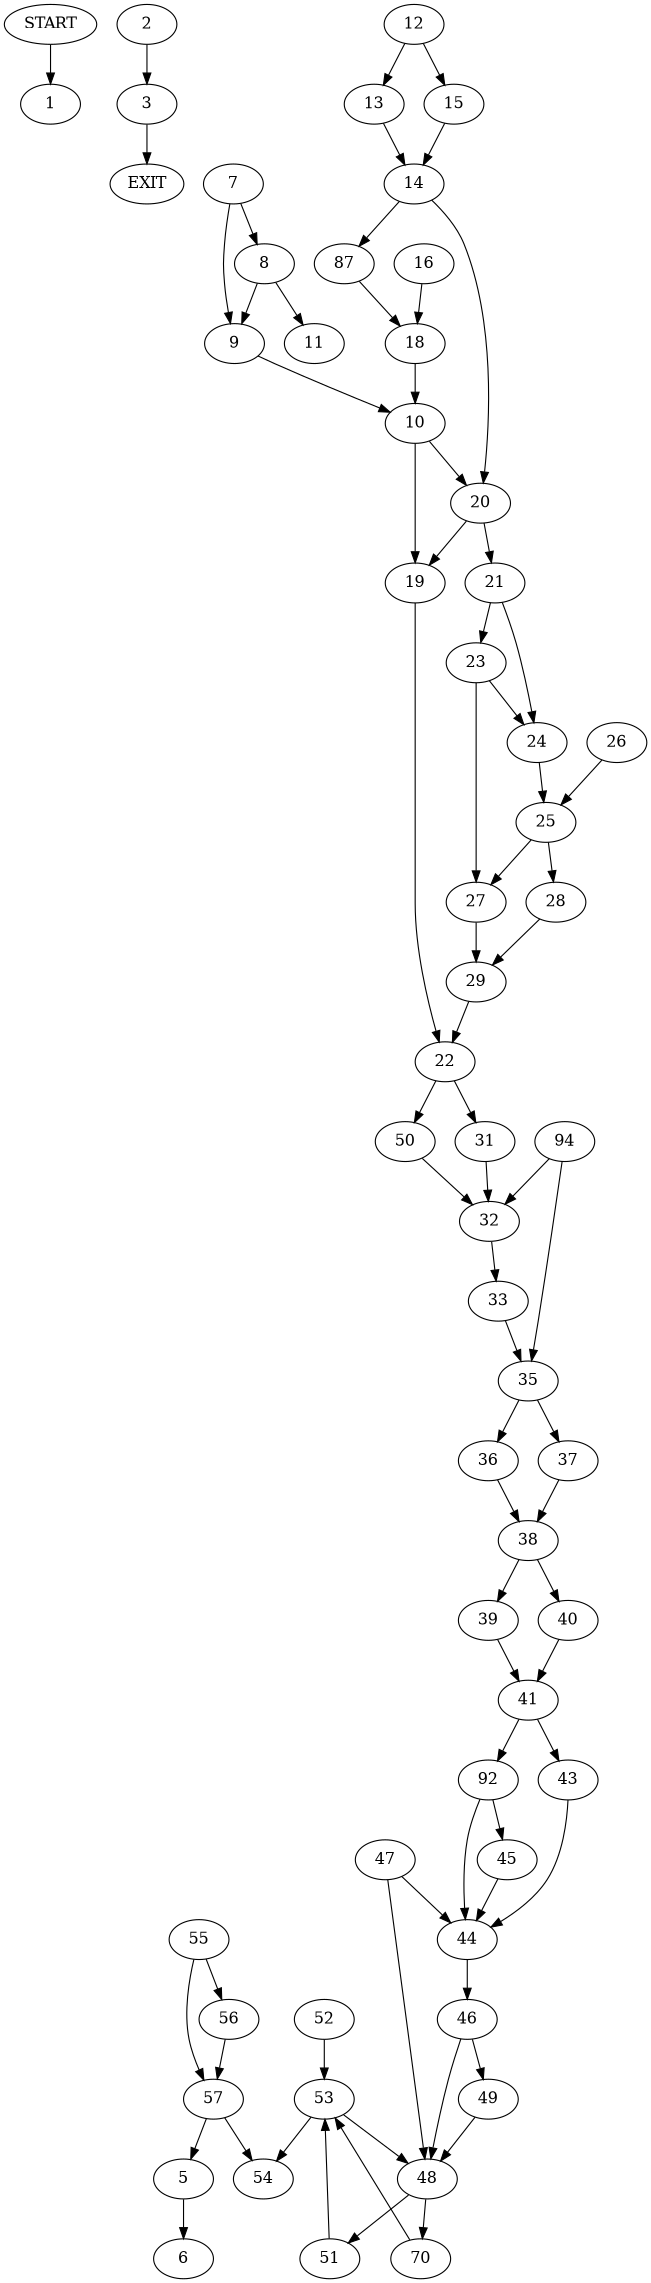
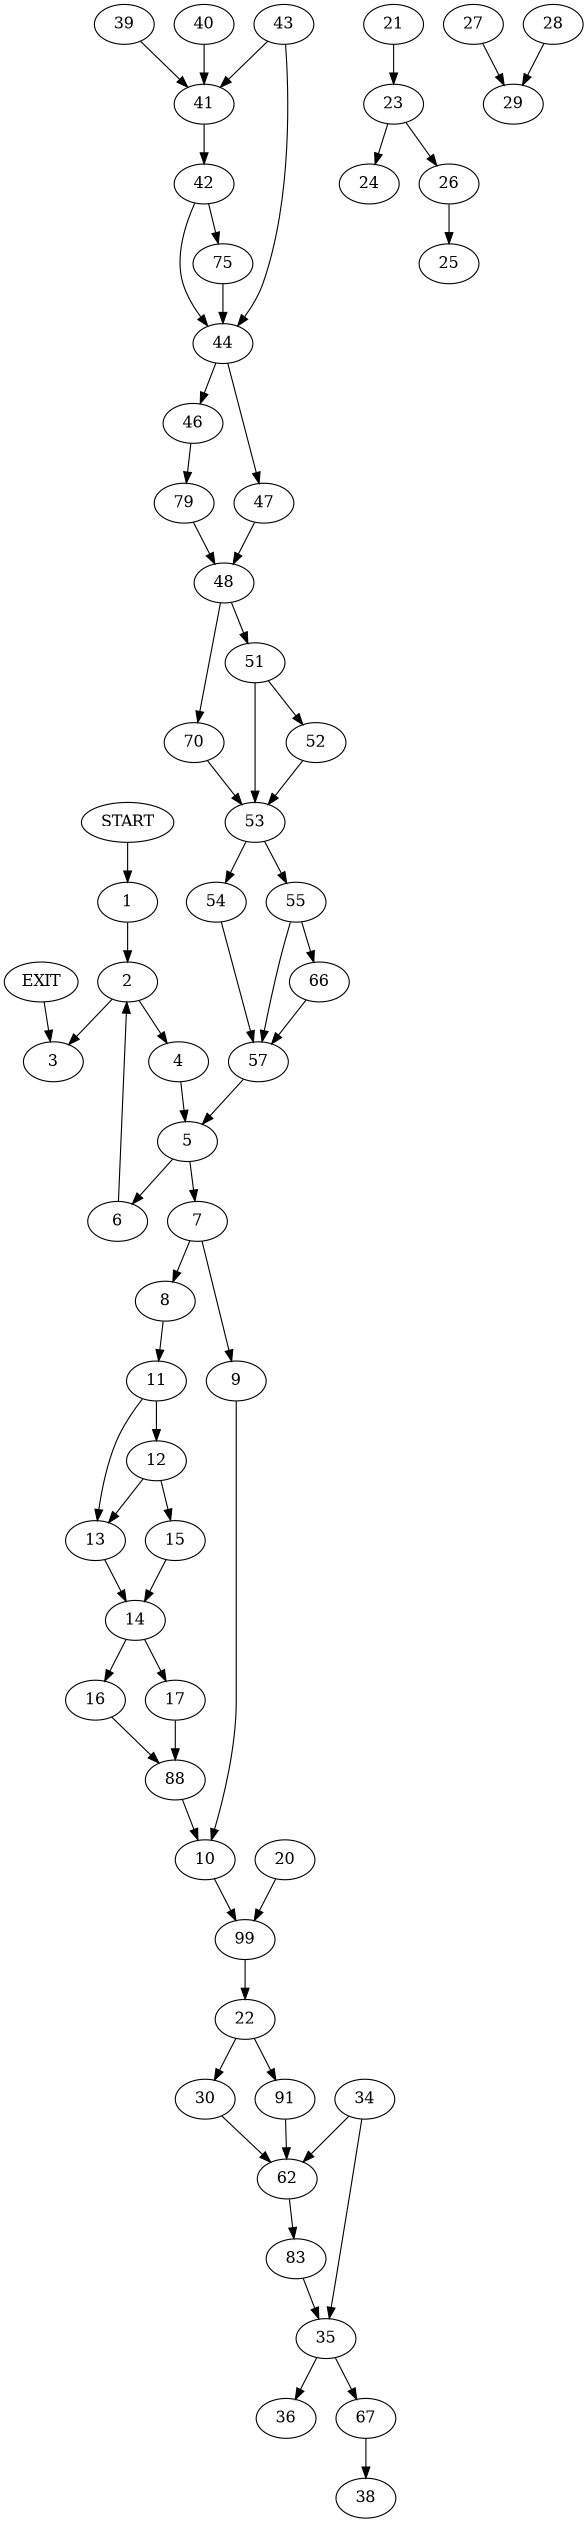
(147, 139) -> (46, 1016)
(344, 264) -> (175, 1700)
(252, 298) -> none
(485, 329) -> (118, 1655)
(415, 344) -> (175, 1780)
(444, 459) -> none
(487, 537) -> none
(415, 583) -> (245, 1940)
(520, 656) -> none
none -> (282, 698)
(476, 777) -> (418, 139)
(541, 777) -> none
(550, 856) -> none
(515, 858) -> none
none -> (128, 937)
(463, 1017) -> none
none -> (179, 1062)
none -> (122, 1107)
(405, 1142) -> (205, 2099)
(485, 1142) -> (285, 2099)
(565, 1142) -> (365, 2099)
none -> (192, 1176)
(489, 1221) -> (287, 2179)
(498, 1301) -> (296, 2259)
none -> (156, 1415)
none -> (113, 1451)
(568, 1461) -> (366, 2418)
(506, 1496) -> none
(511, 1576) -> none
(546, 1576) -> none
(546, 1735) -> (248, 60)
(488, 1780) -> (204, 184)
(507, 1860) -> (223, 264)
(422, 1896) -> (242, 418)
(229, 2019) -> (319, 982)
(445, 2093) -> none
(488, 2099) -> (184, 503)
(235, 2134) -> (236, 976)
(371, 2136) -> (273, 857)
